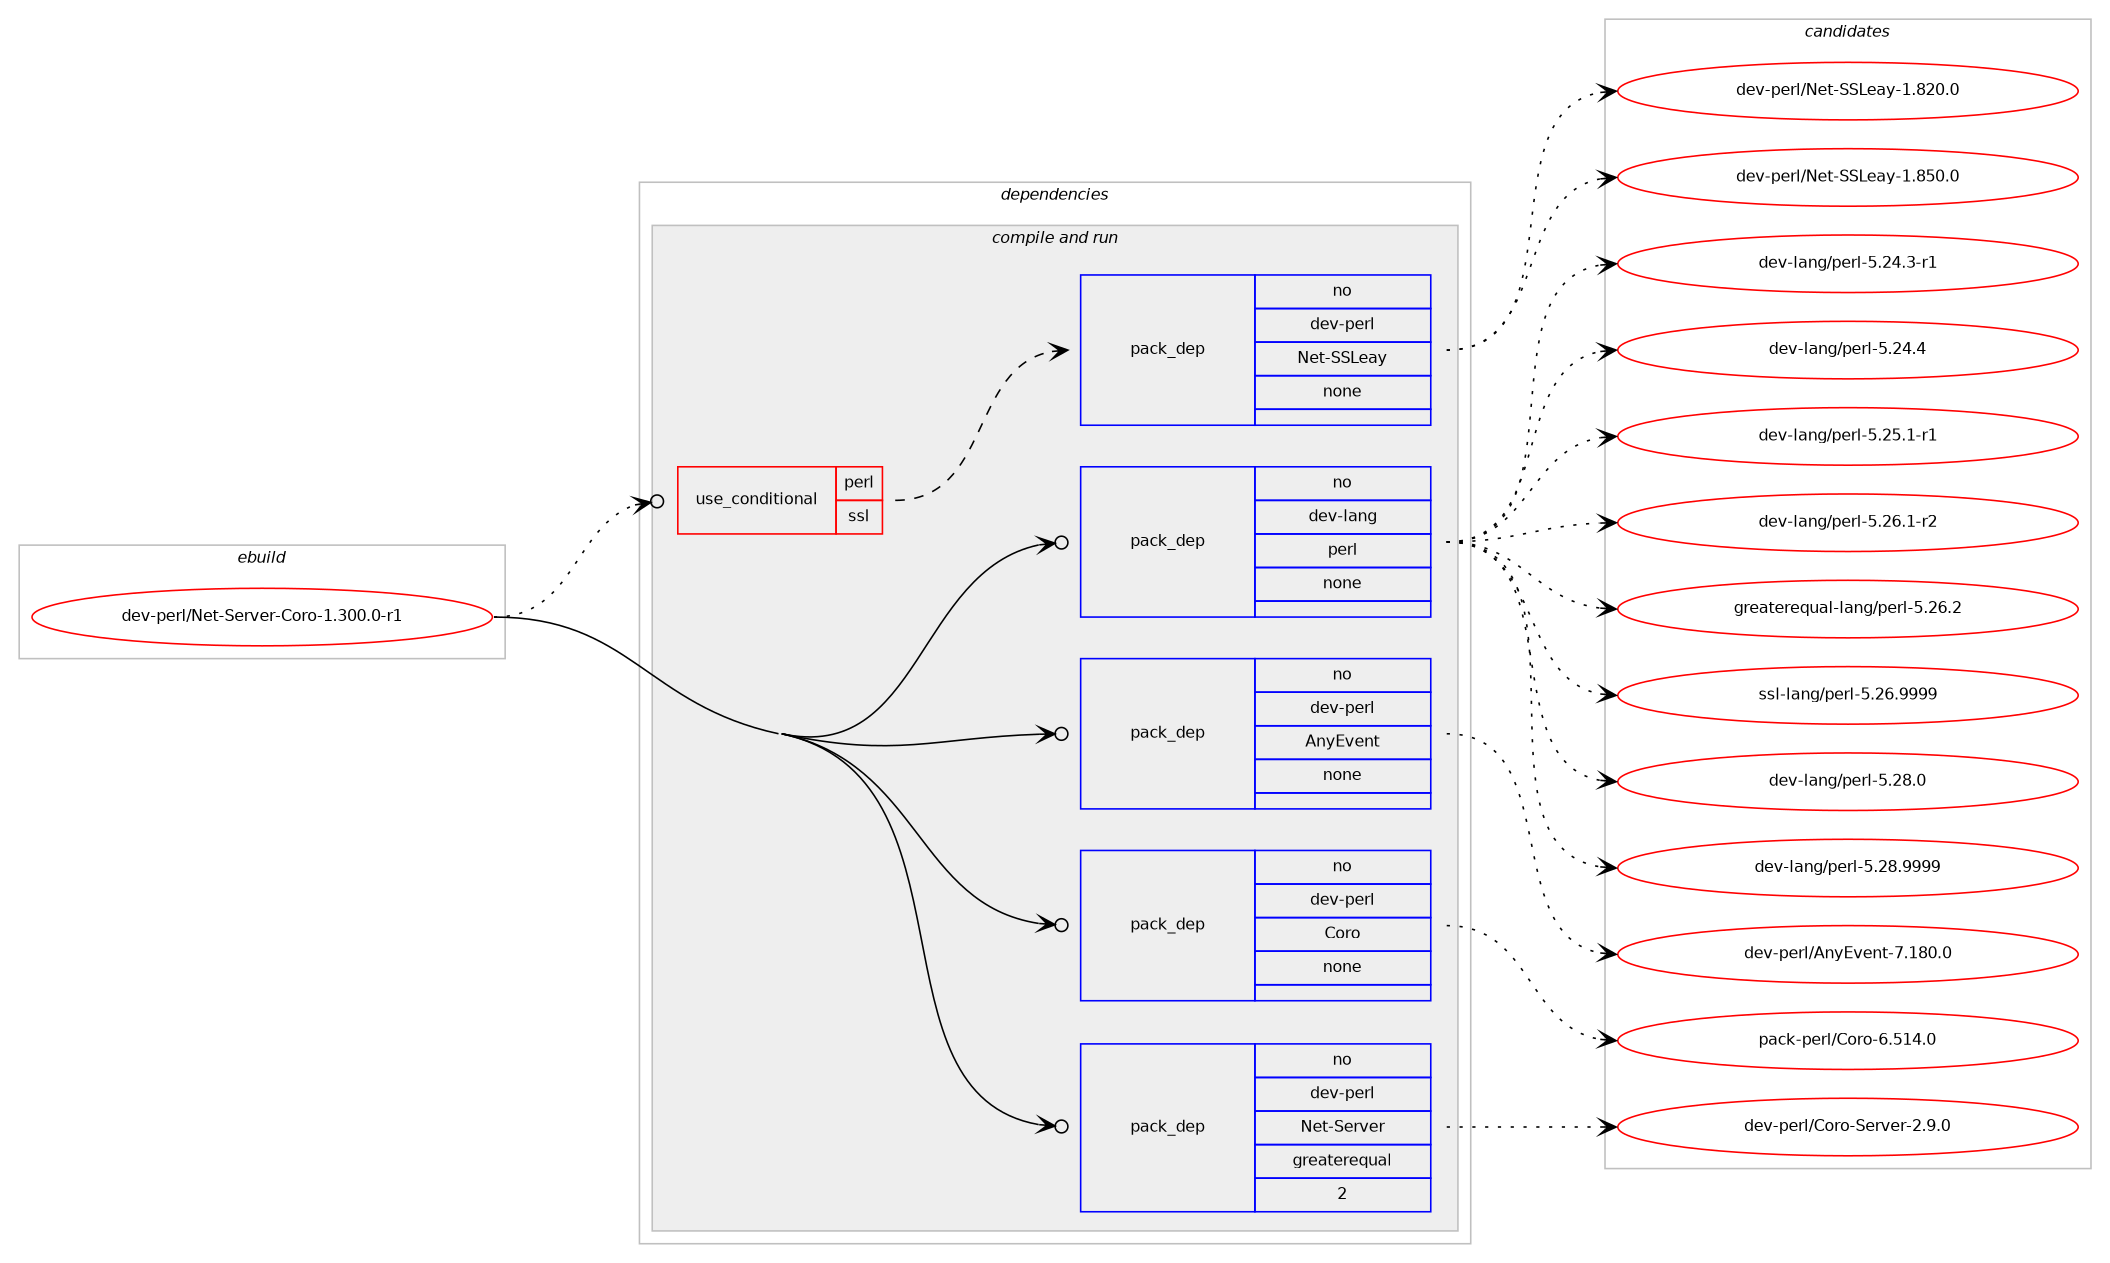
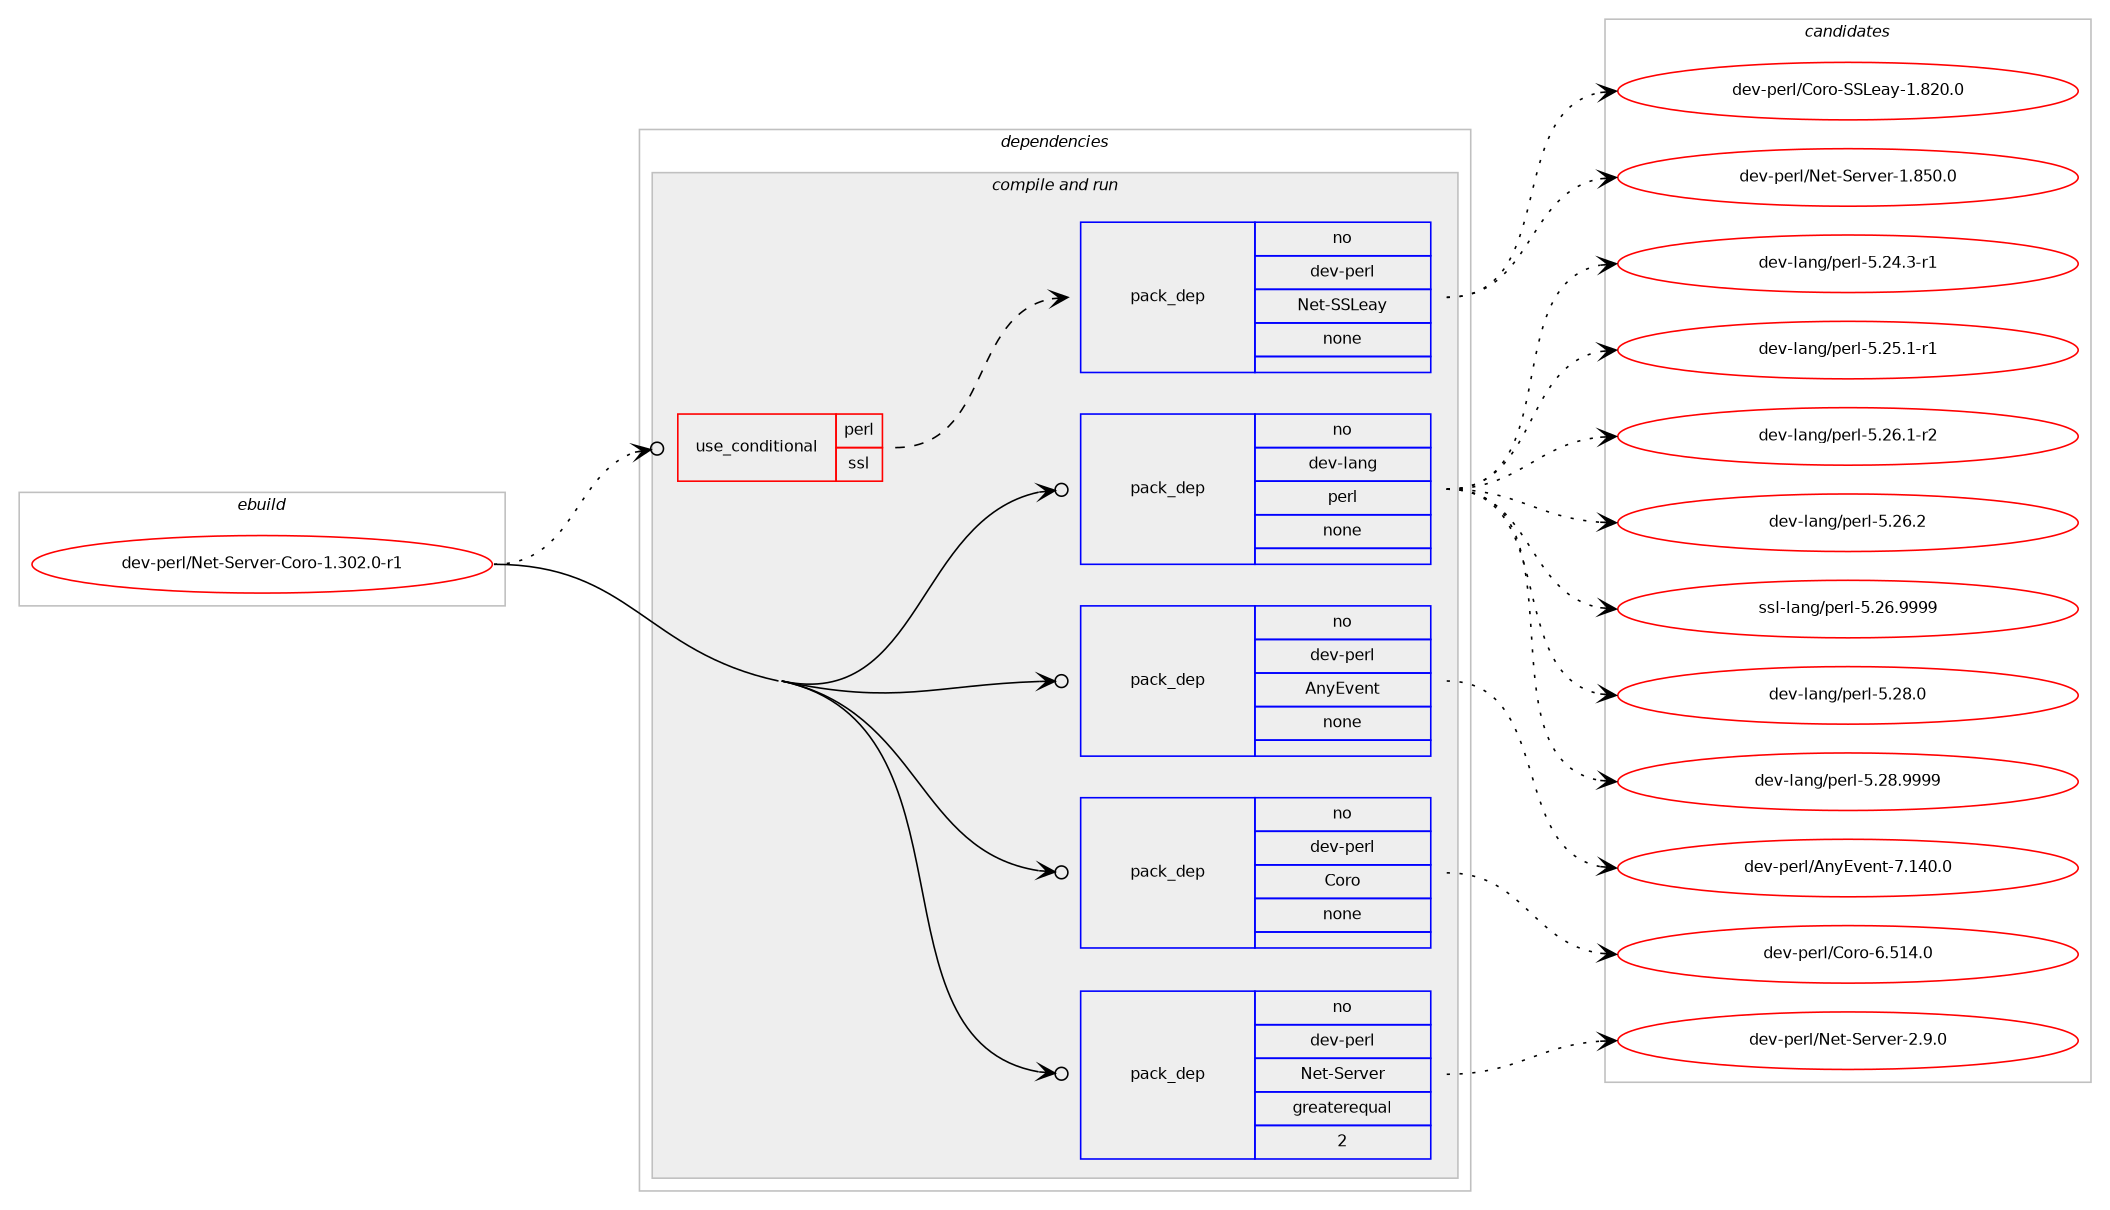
(1848, 91) -> (1848, 91)
(1848, 177) -> (1848, 177)
(1848, 350) -> none
(1848, 609) -> (1848, 523)
(262, 617) -> (262, 564)
(1848, 954) -> (1848, 868)
(1848, 1041) -> (1848, 954)
(1848, 1127) -> (1848, 1041)
